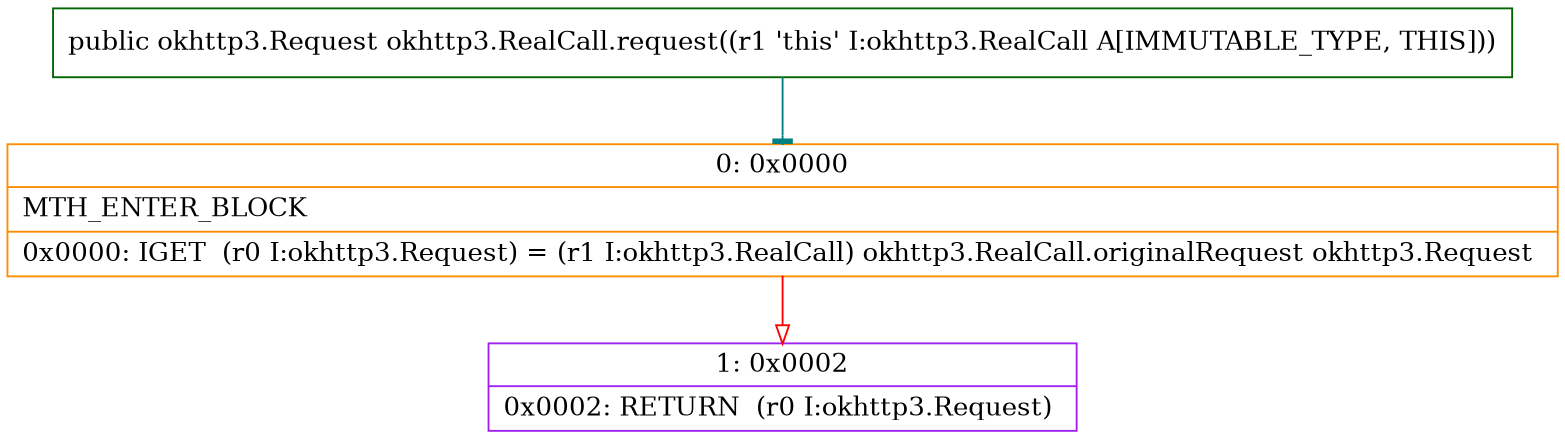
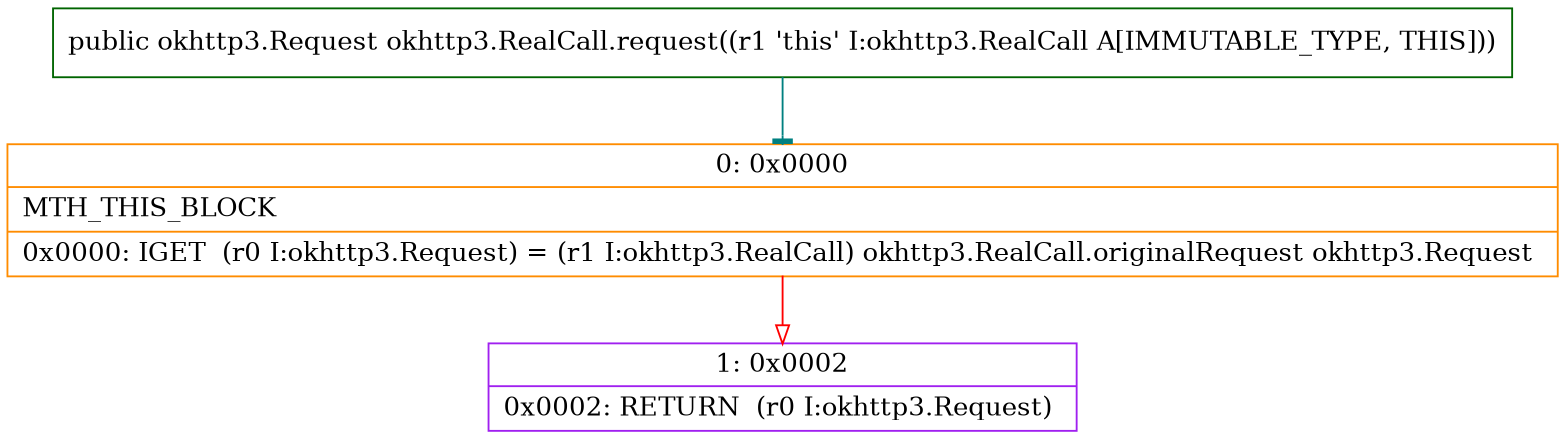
(166, 208) -> (150, 208)
